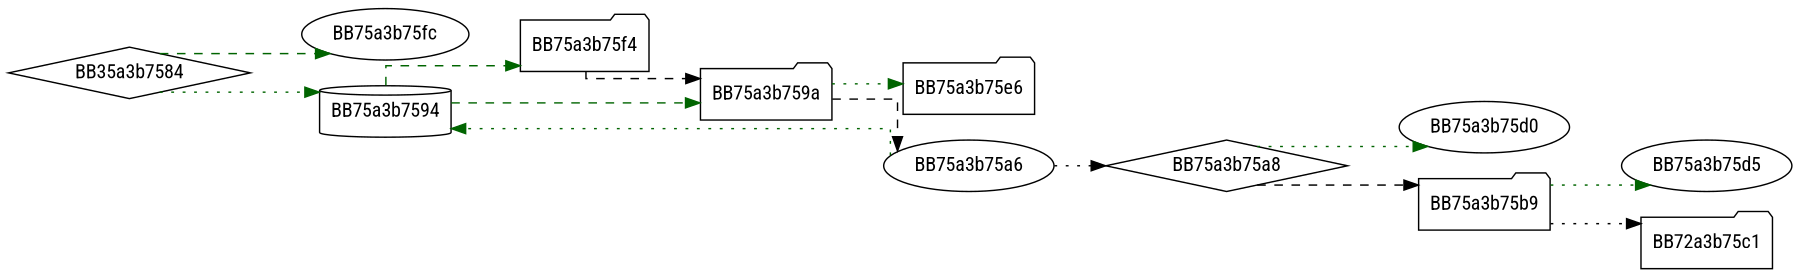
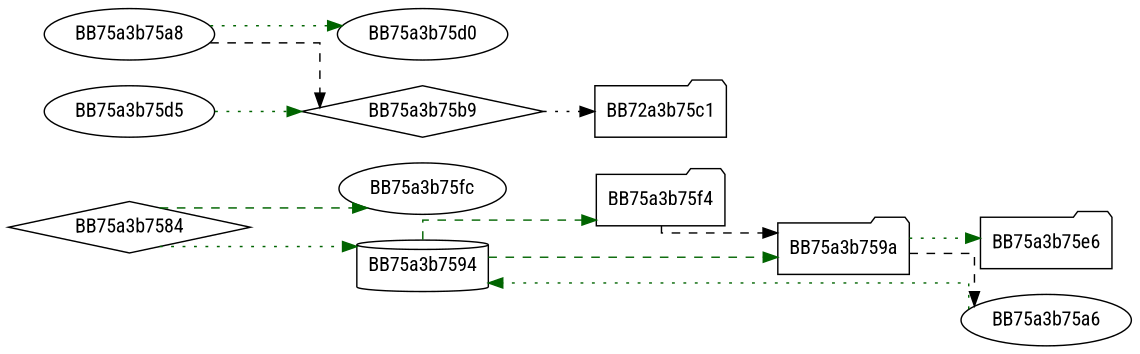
(129, 73) -> (129, 227)
(1073, 166) -> none
(1227, 166) -> (129, 34)
(1593, 185) -> (251, 111)
(1484, 204) -> (423, 111)
